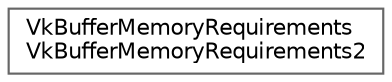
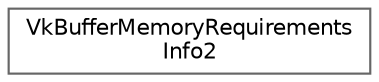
(196, 41) -> (189, 41)
